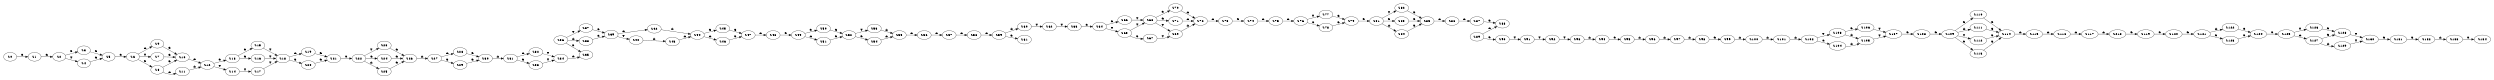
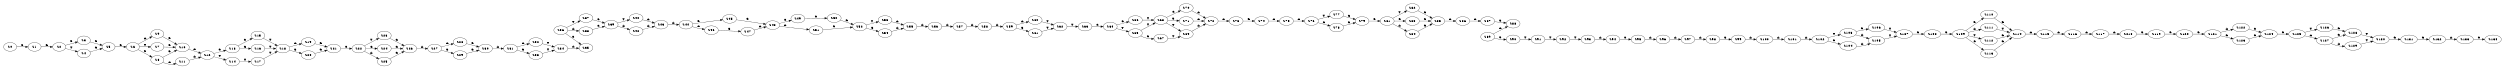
(1992, 29) -> (2003, 29)
none -> (1046, 30)
(734, 31) -> (750, 22)
(675, 32) -> (647, 28)
(810, 38) -> (793, 28)
